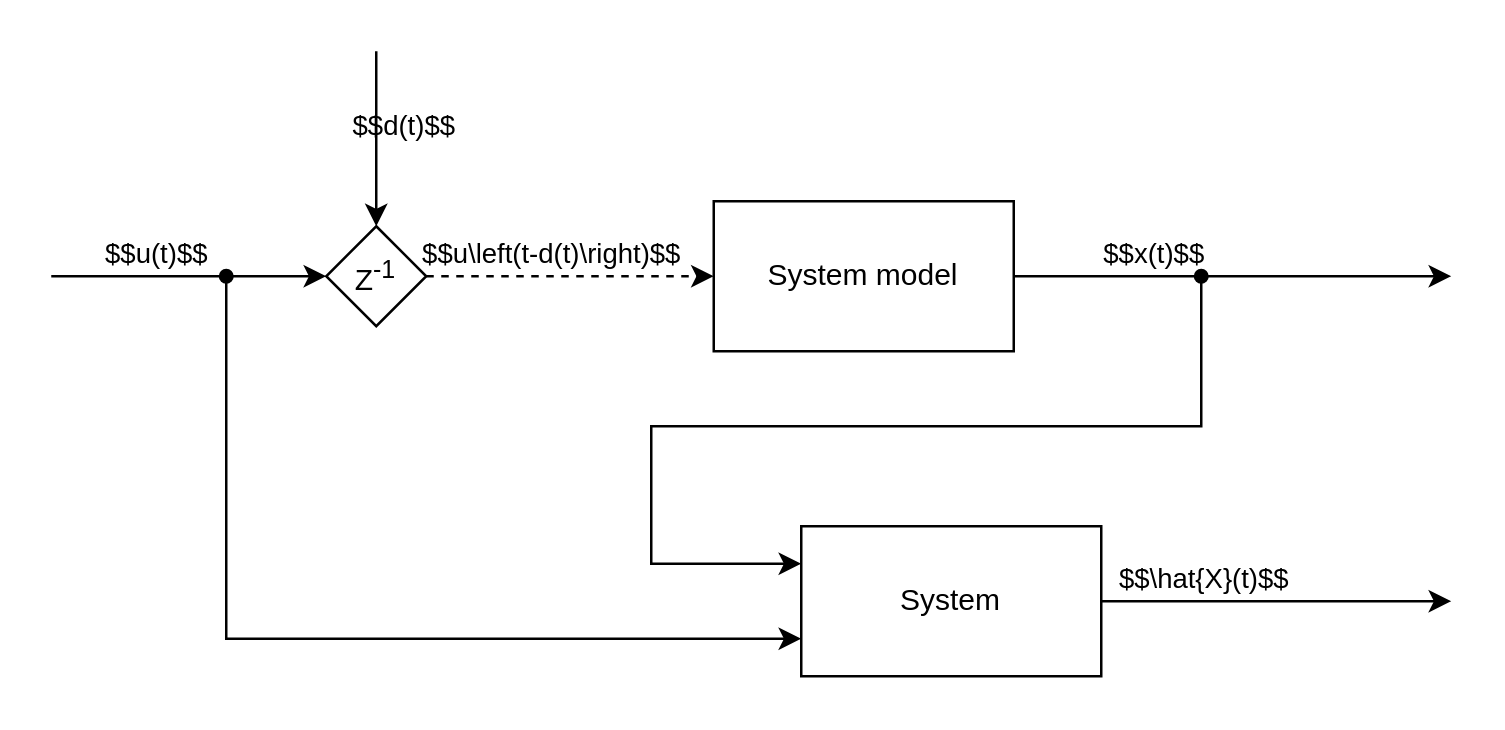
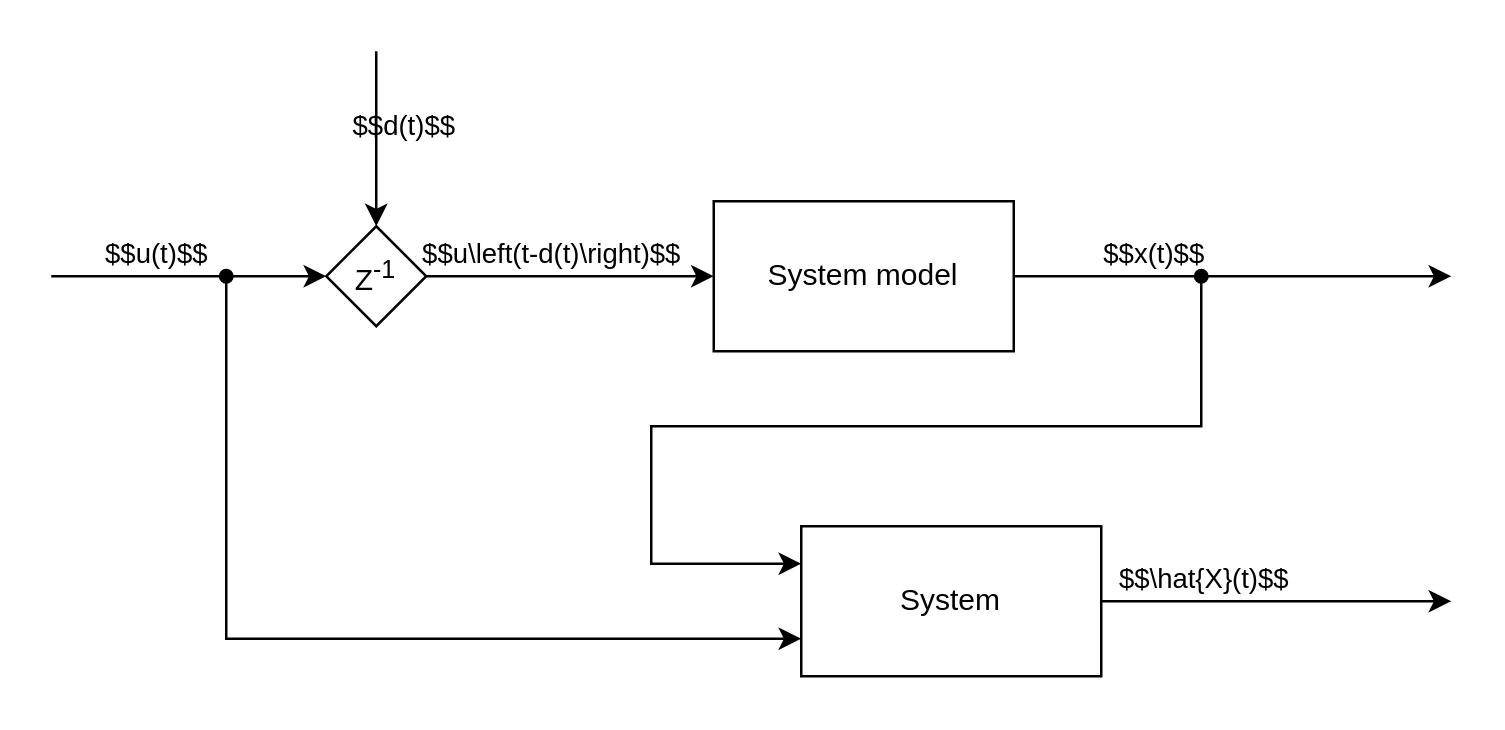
(567, 276) -> (567, 276)
